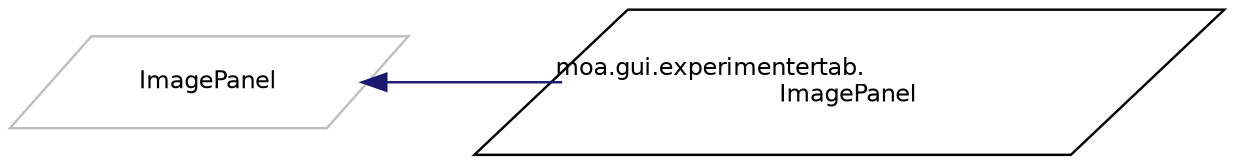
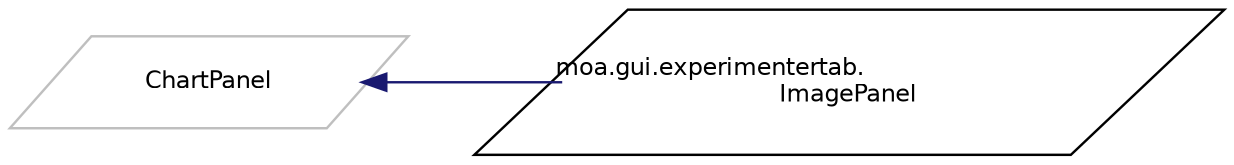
(209, 82) -> (209, 82)
